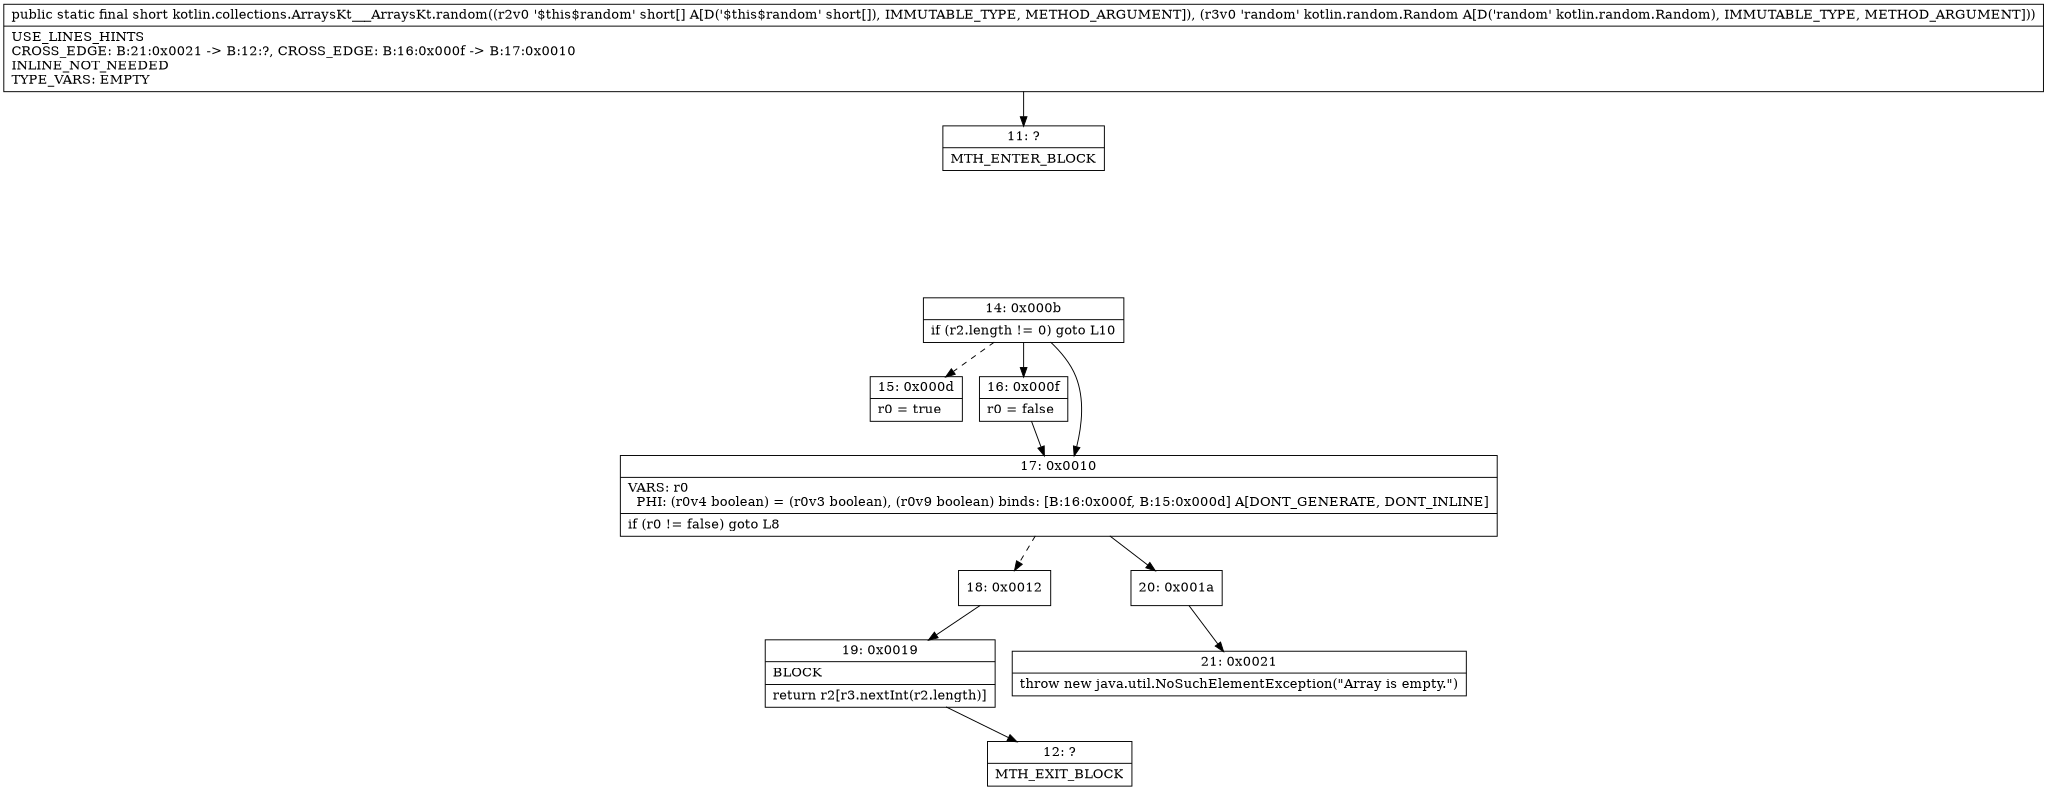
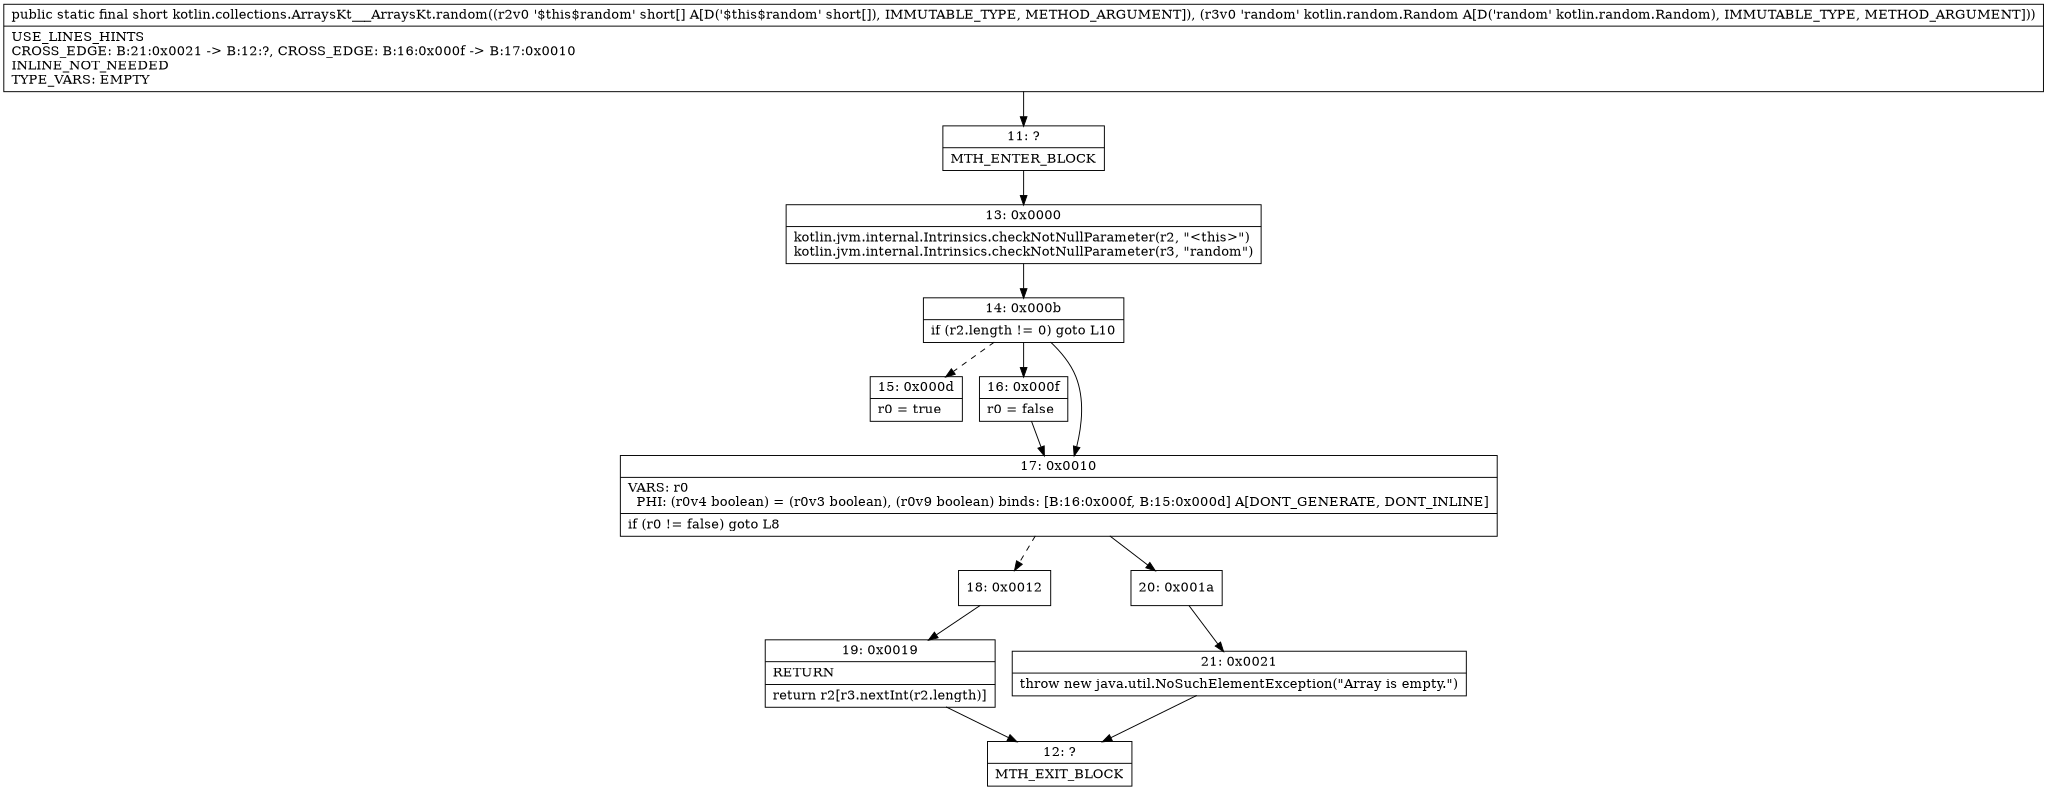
none -> (1024, 234)
(798, 673) -> (804, 673)
none -> (1154, 717)
